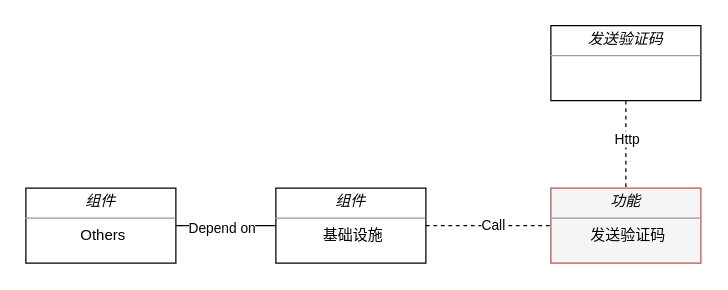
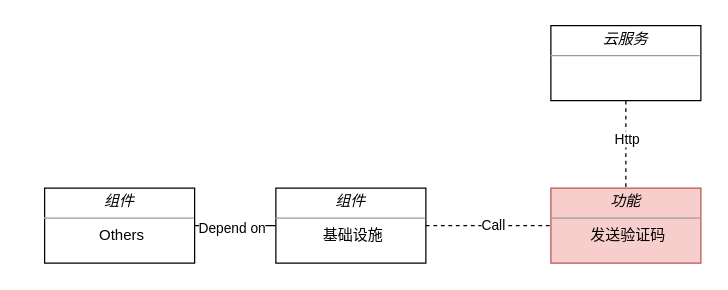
(626, 35) -> (626, 35)
(101, 226) -> (119, 226)
(626, 226) -> (626, 226)
